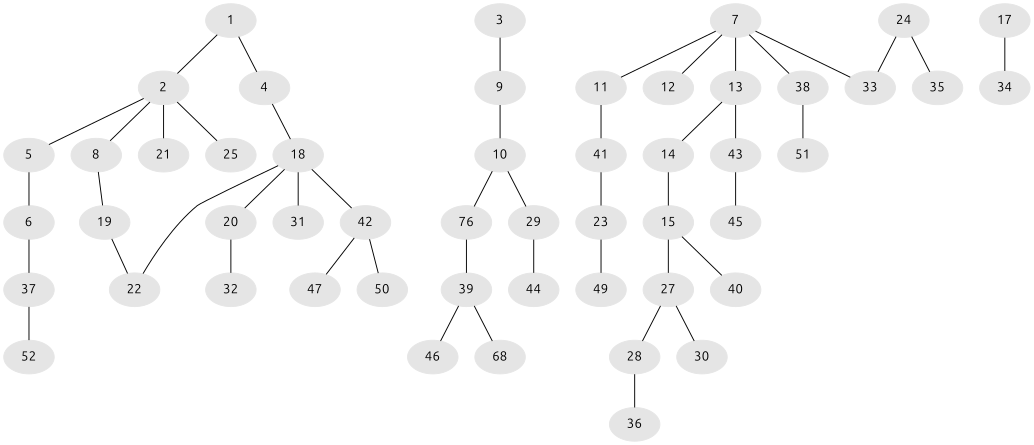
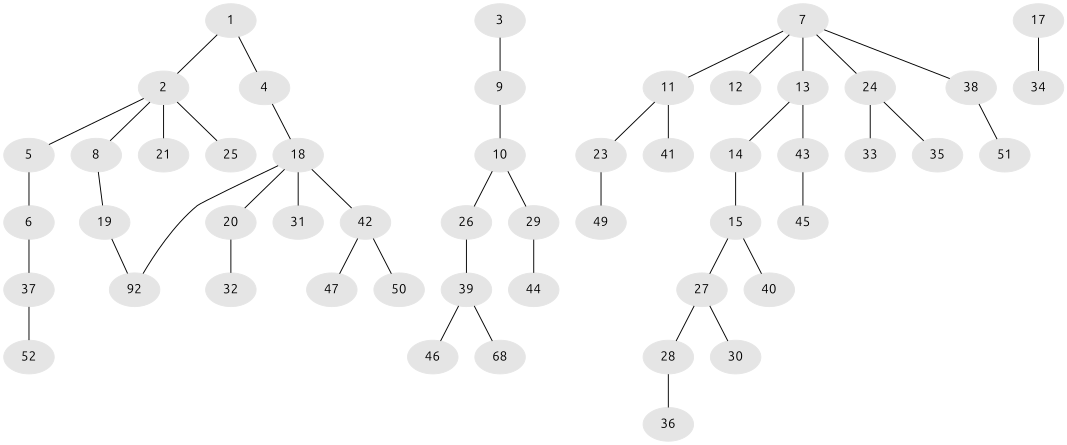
(803, 54) -> (836, 54)
(601, 189) -> (635, 121)
(466, 222) -> (466, 222)
(135, 290) -> (135, 290)
